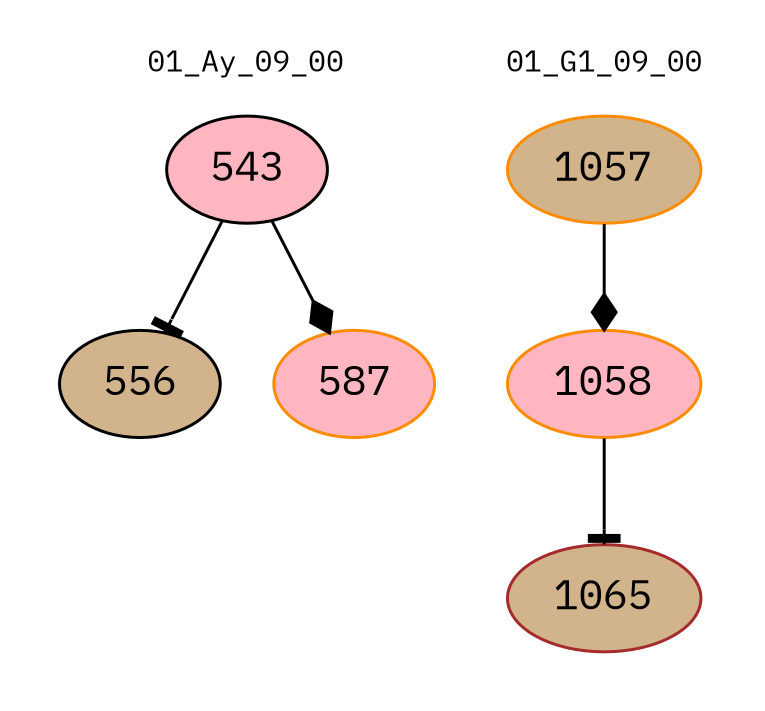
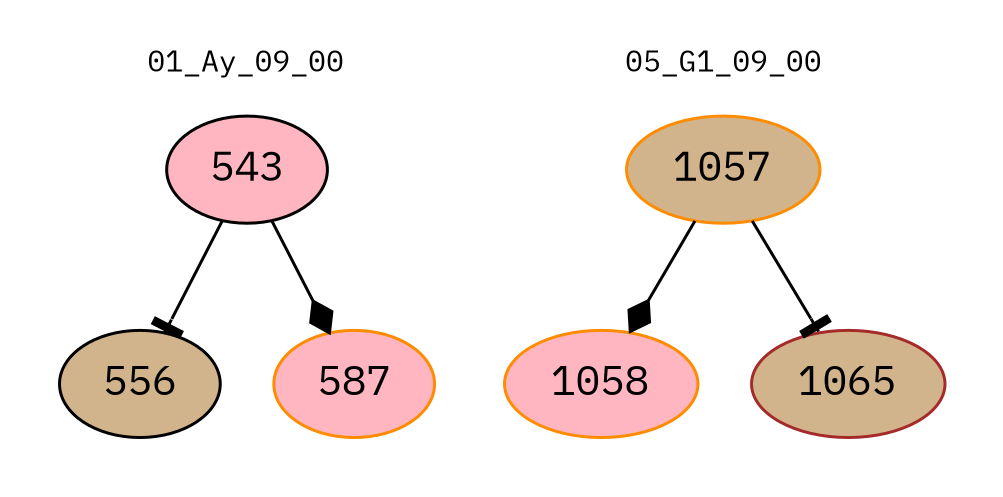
(606, 64) -> (725, 64)
(604, 484) -> (782, 270)
